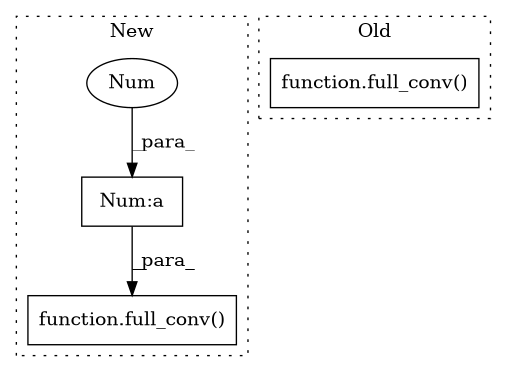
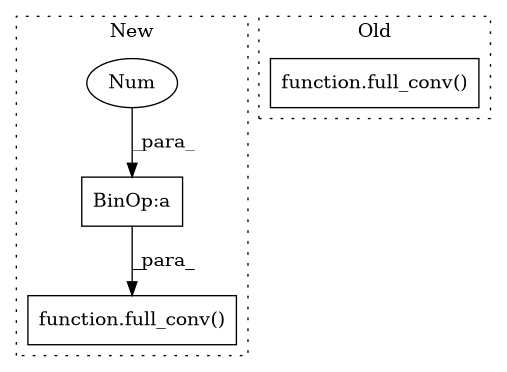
(132, 202) -> (132, 202)
